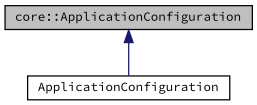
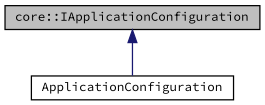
(129, 18) -> (132, 18)
